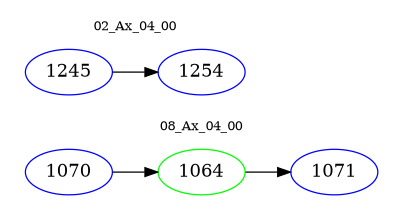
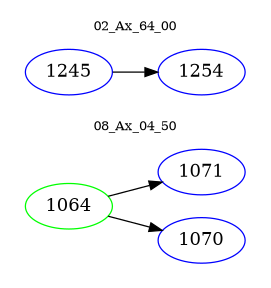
(135, 27) -> (135, 27)
(202, 127) -> (135, 127)
(129, 172) -> (129, 222)
